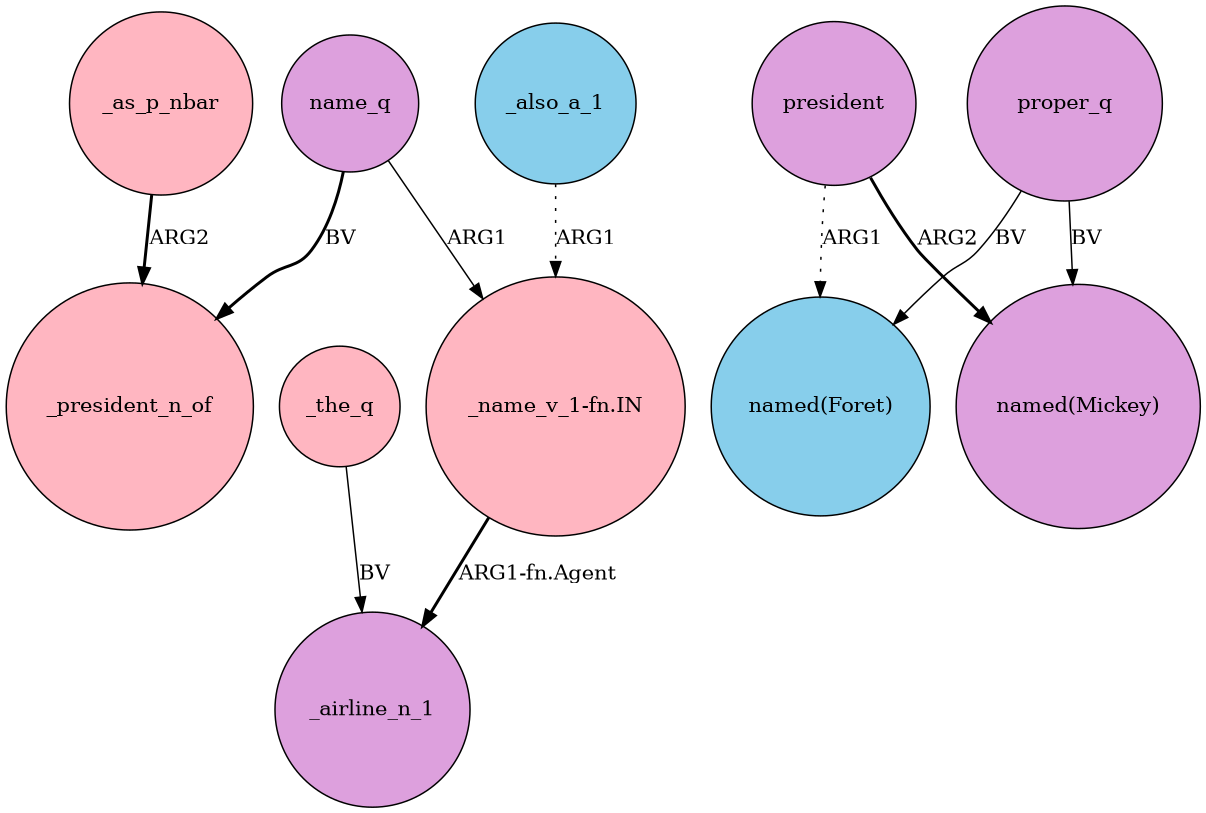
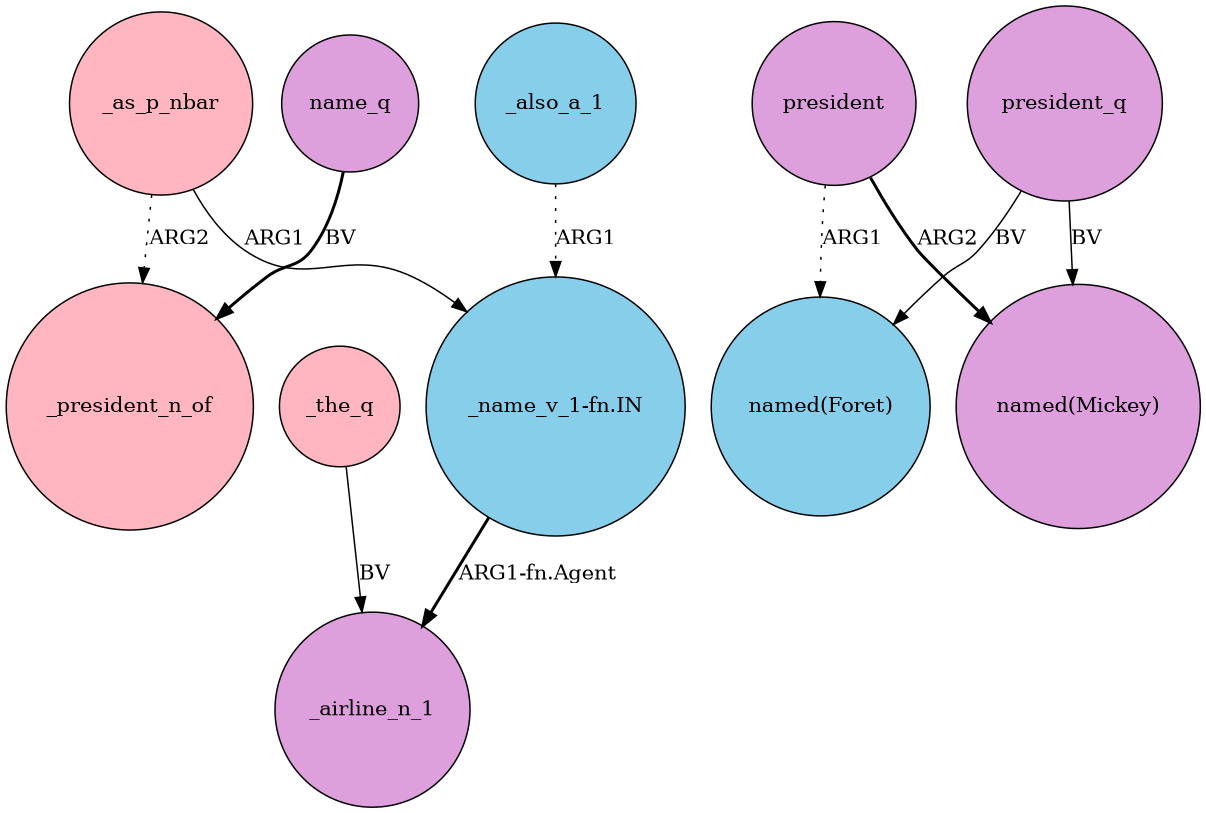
(1065, 103) -> (1065, 103)
(431, 223) -> (312, 269)
(148, 231) -> (148, 231)
(556, 406) -> (556, 406)
